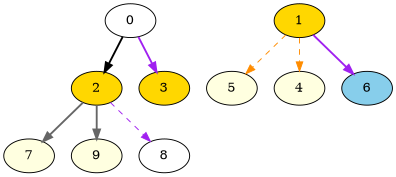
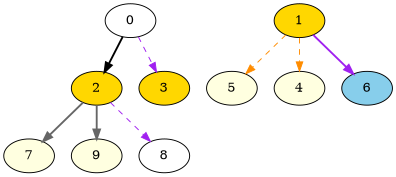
(145, 50) -> (145, 50)
